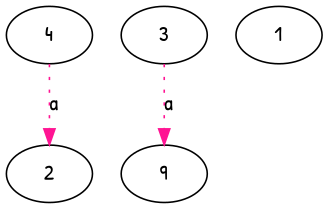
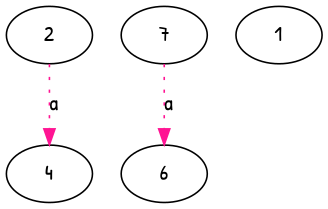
(164, 35) -> (164, 35)
(49, 96) -> (49, 96)
(164, 174) -> (164, 174)
